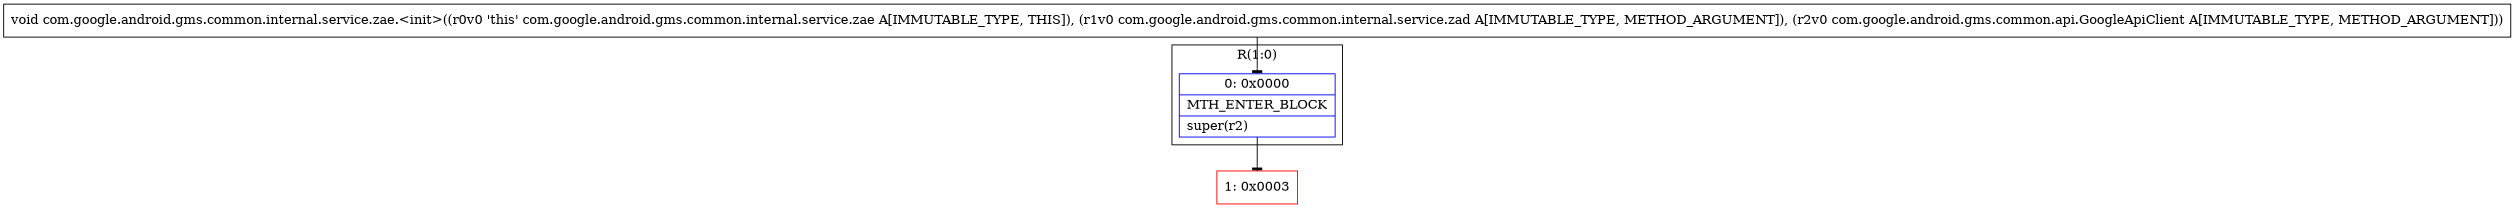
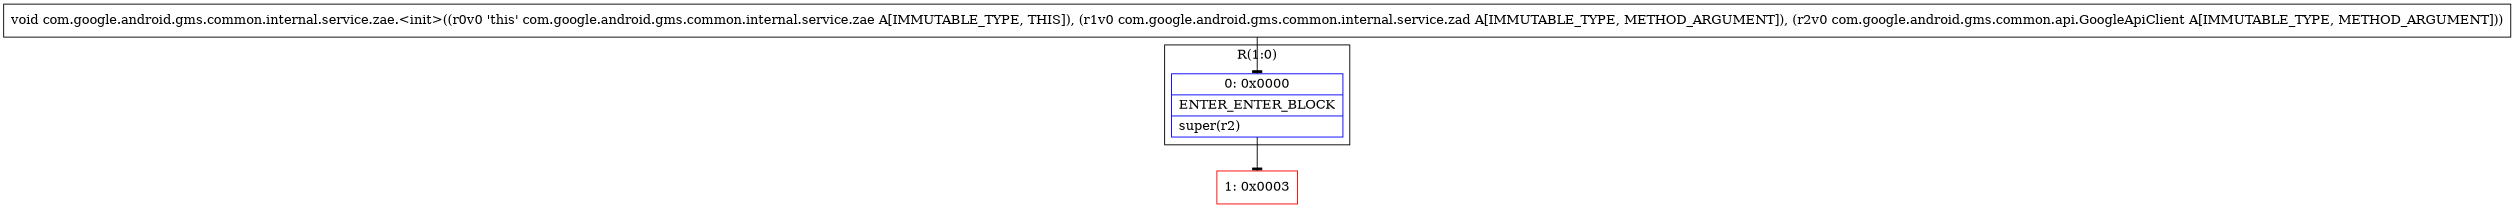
(1257, 105) -> (1257, 105)
